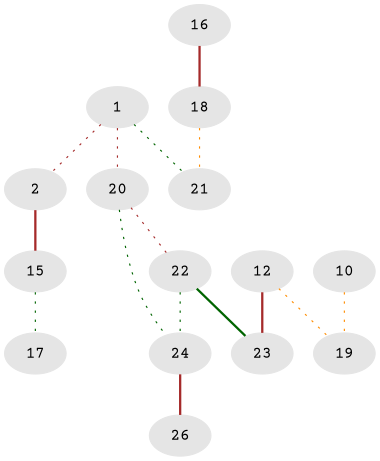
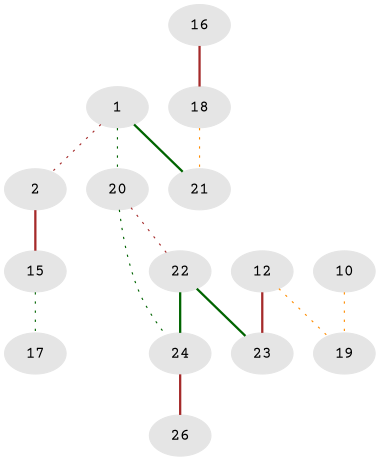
(117, 148) -> (117, 148)
(158, 148) -> (158, 148)
(180, 313) -> (180, 313)
